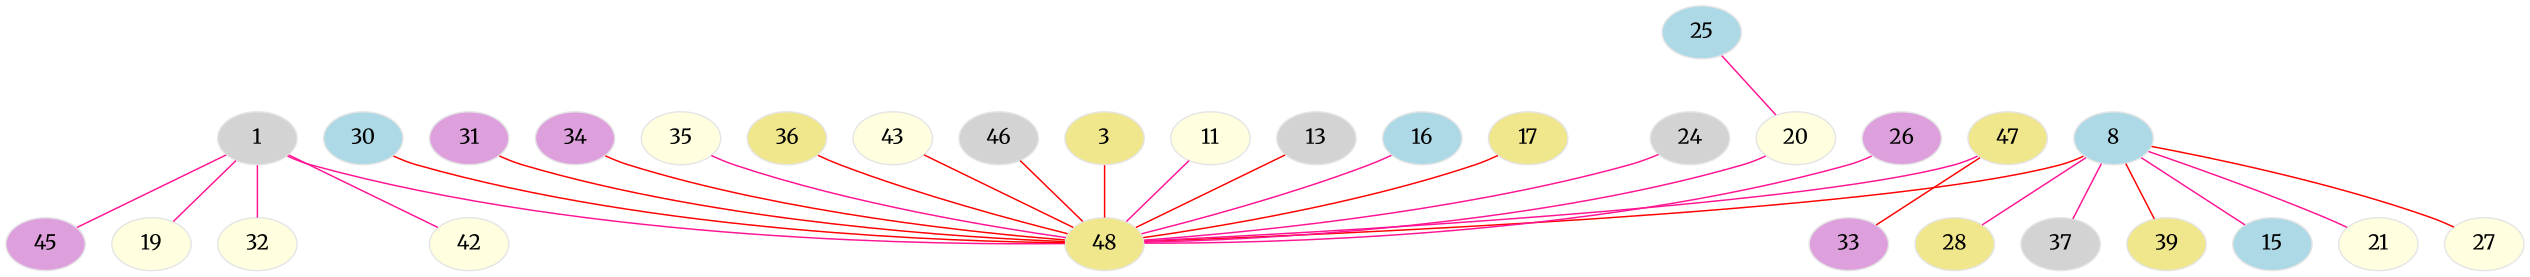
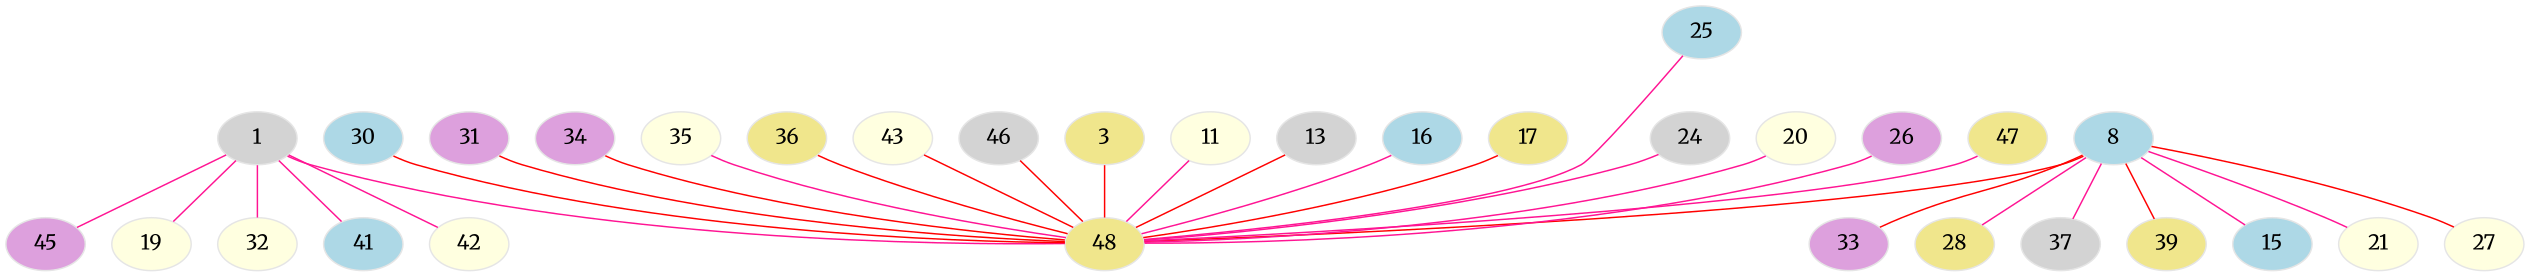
(1749, 85) -> (1568, 170)
(1918, 198) -> (1981, 191)
none -> (363, 244)
